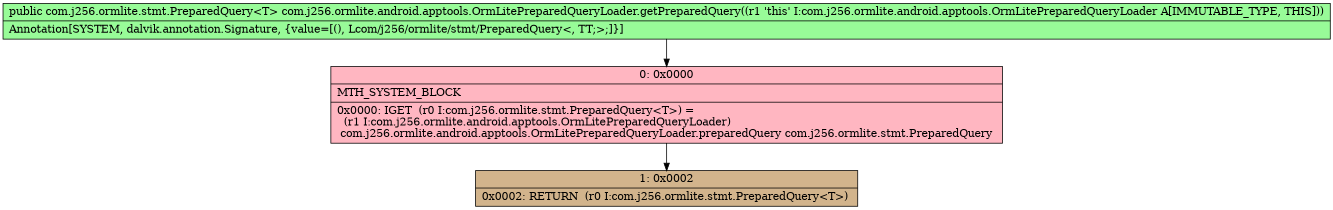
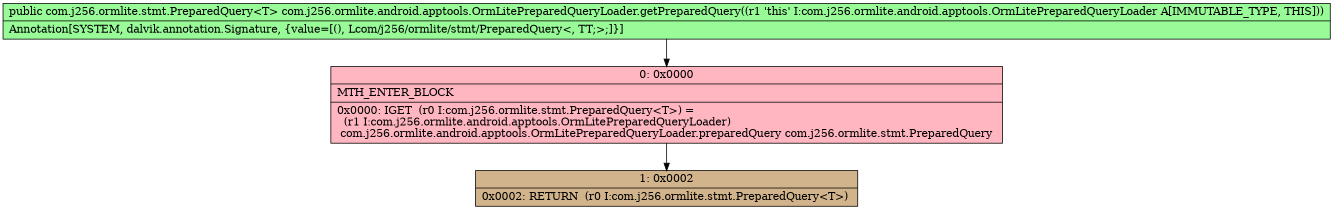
(399, 93) -> (395, 93)
